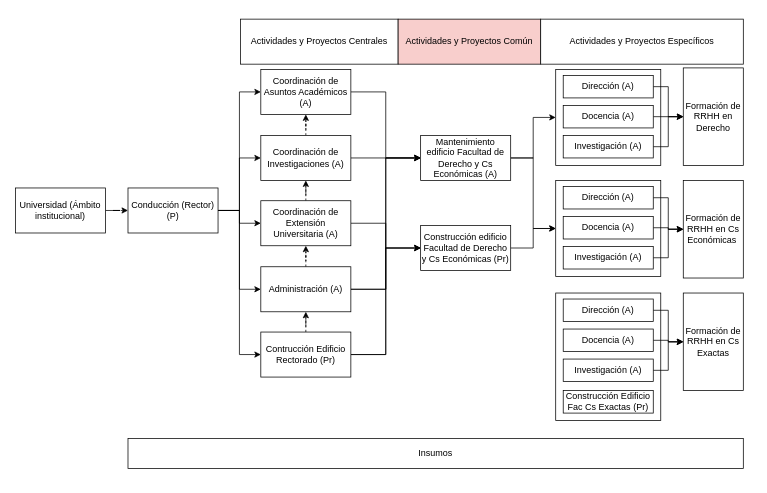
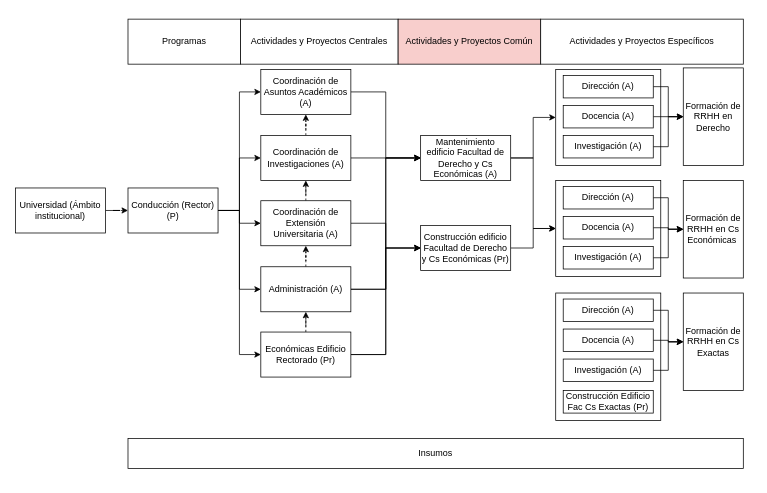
none -> (184, 42)
(306, 354) -> (306, 354)
